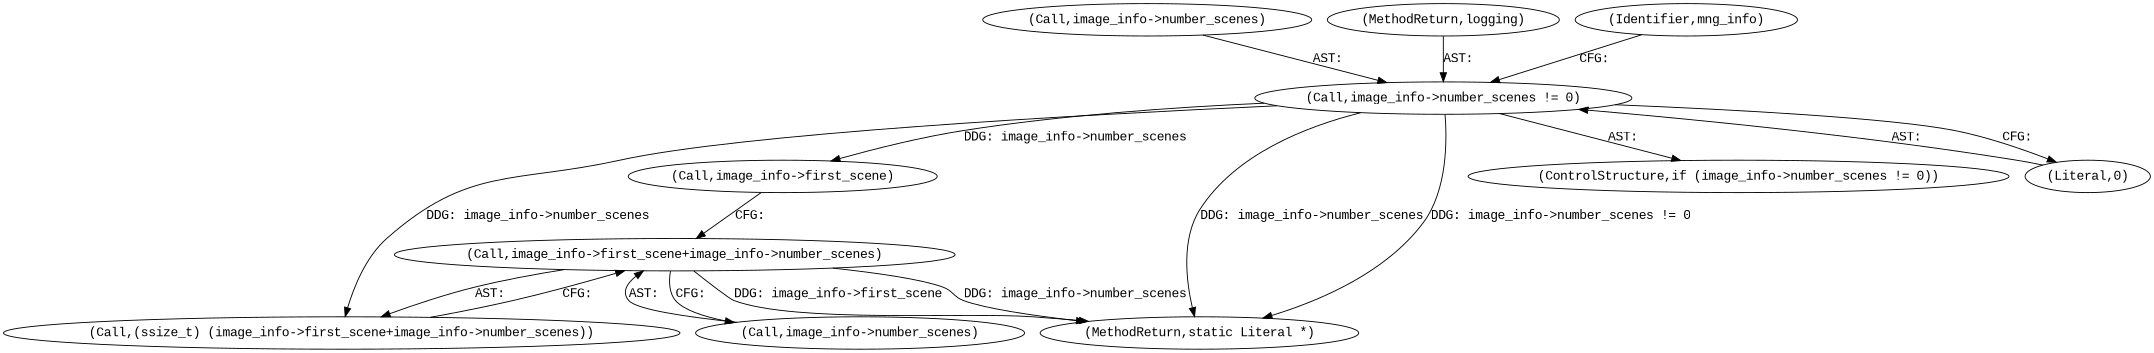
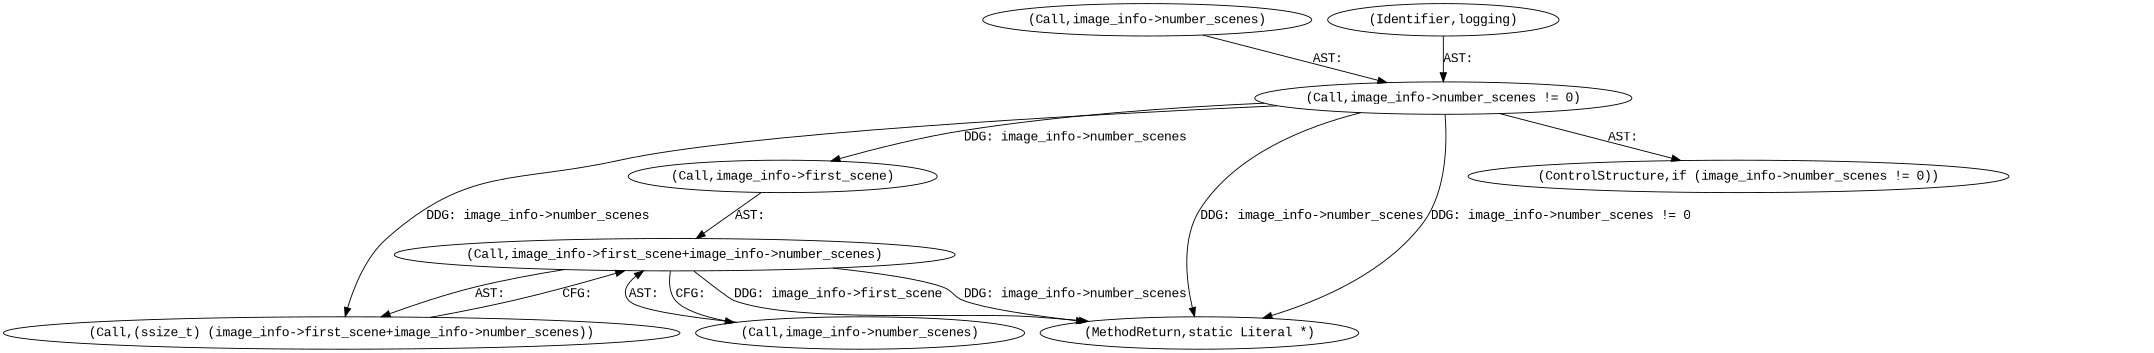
(1443, 20) -> (1443, 20)
(1686, 20) -> none
(2088, 176) -> none
(754, 216) -> (754, 216)
